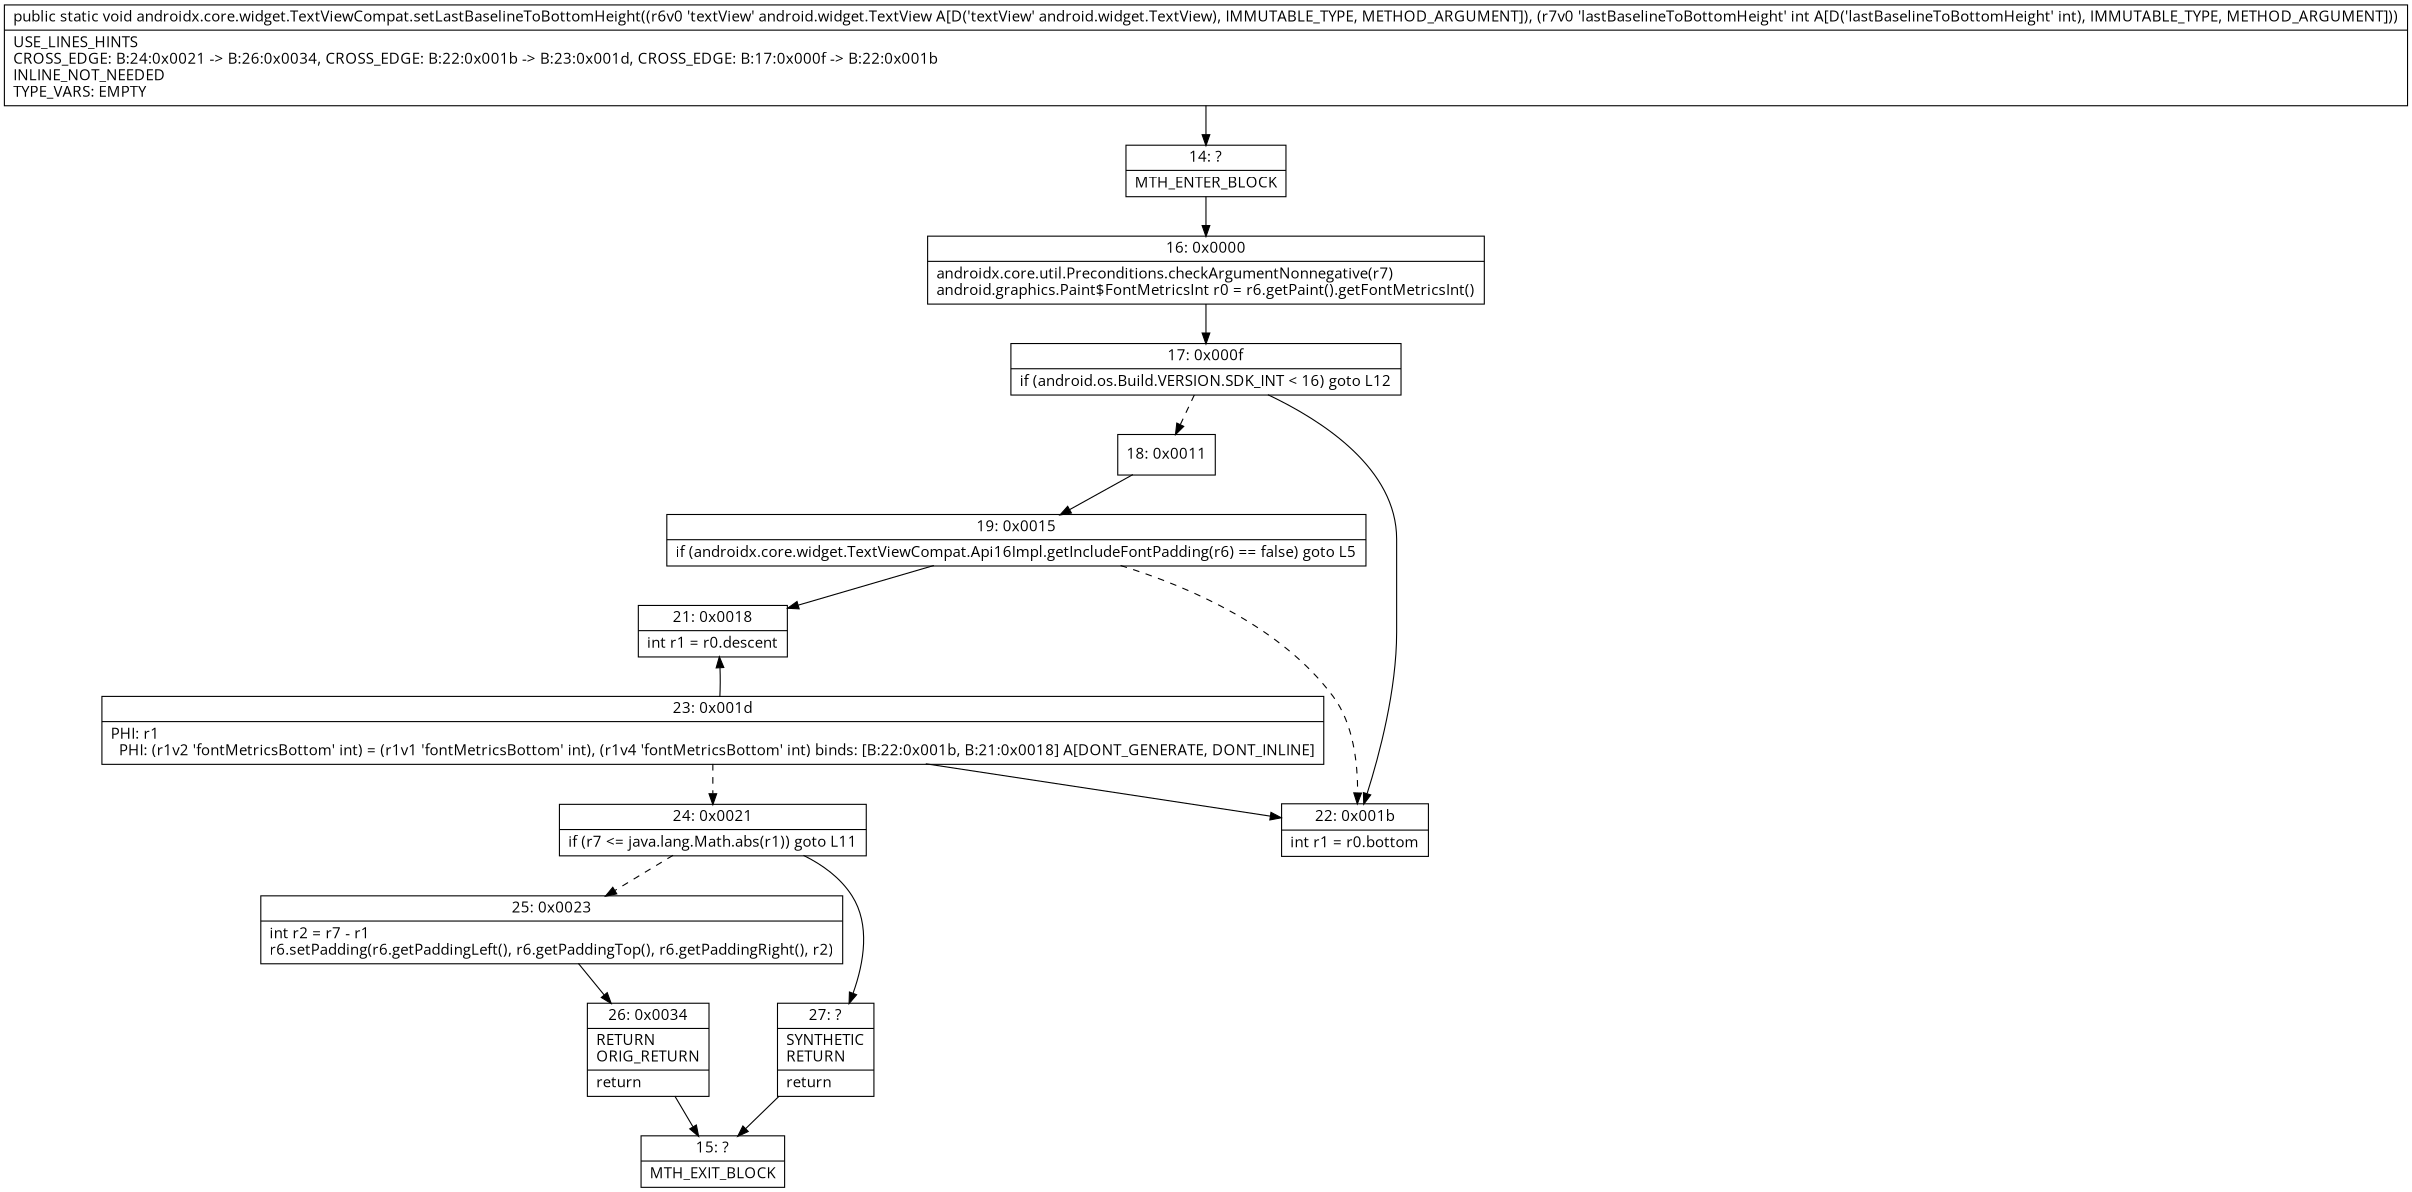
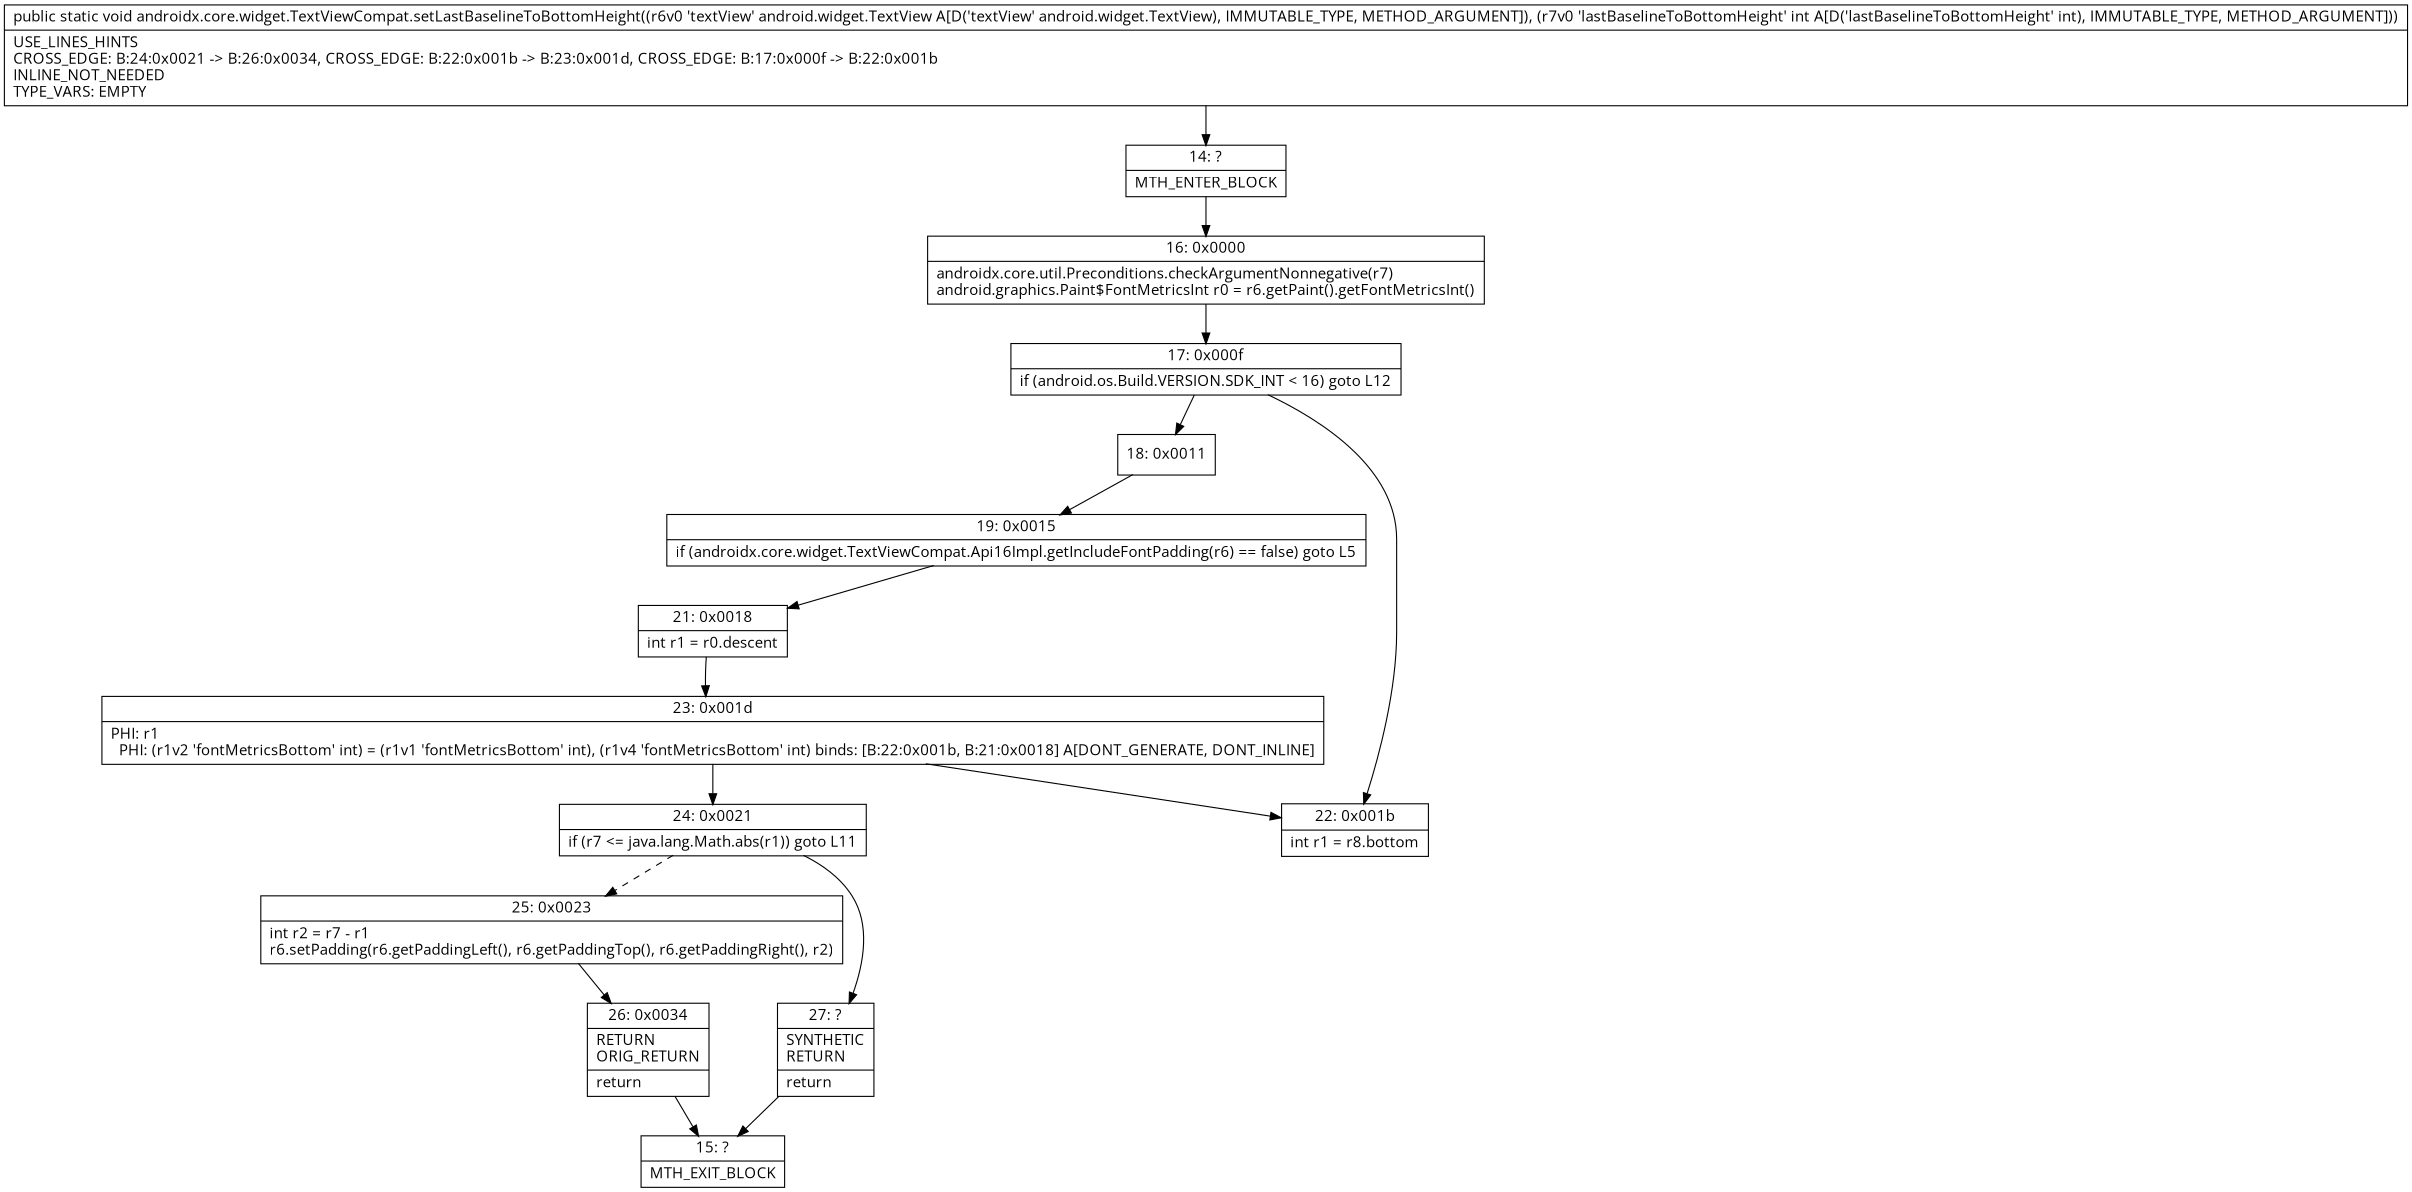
(1187, 410) -> (1187, 410)
(1279, 643) -> none
(720, 682) -> (706, 671)
(713, 779) -> (713, 779)
(1355, 843) -> (1355, 843)
